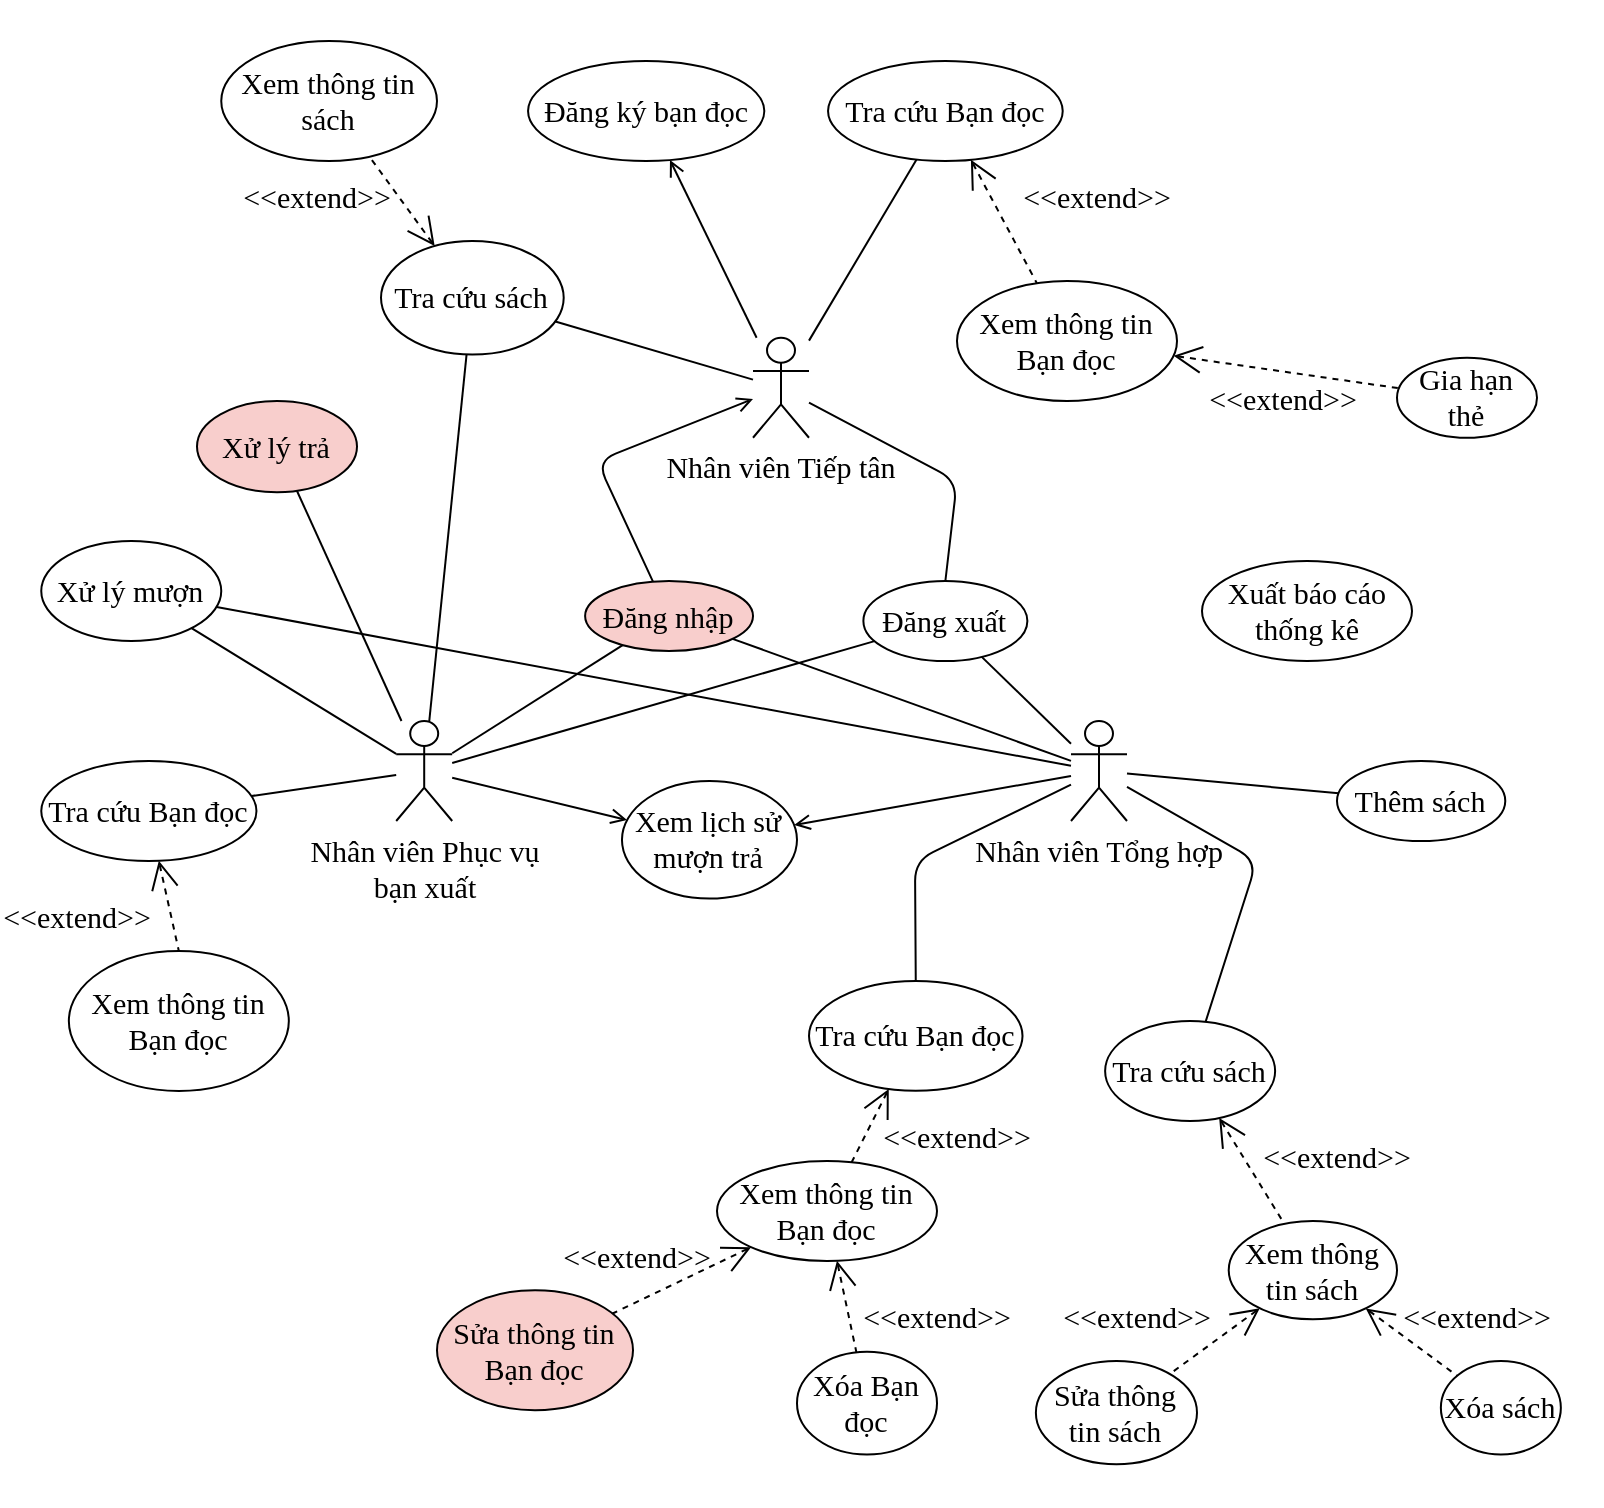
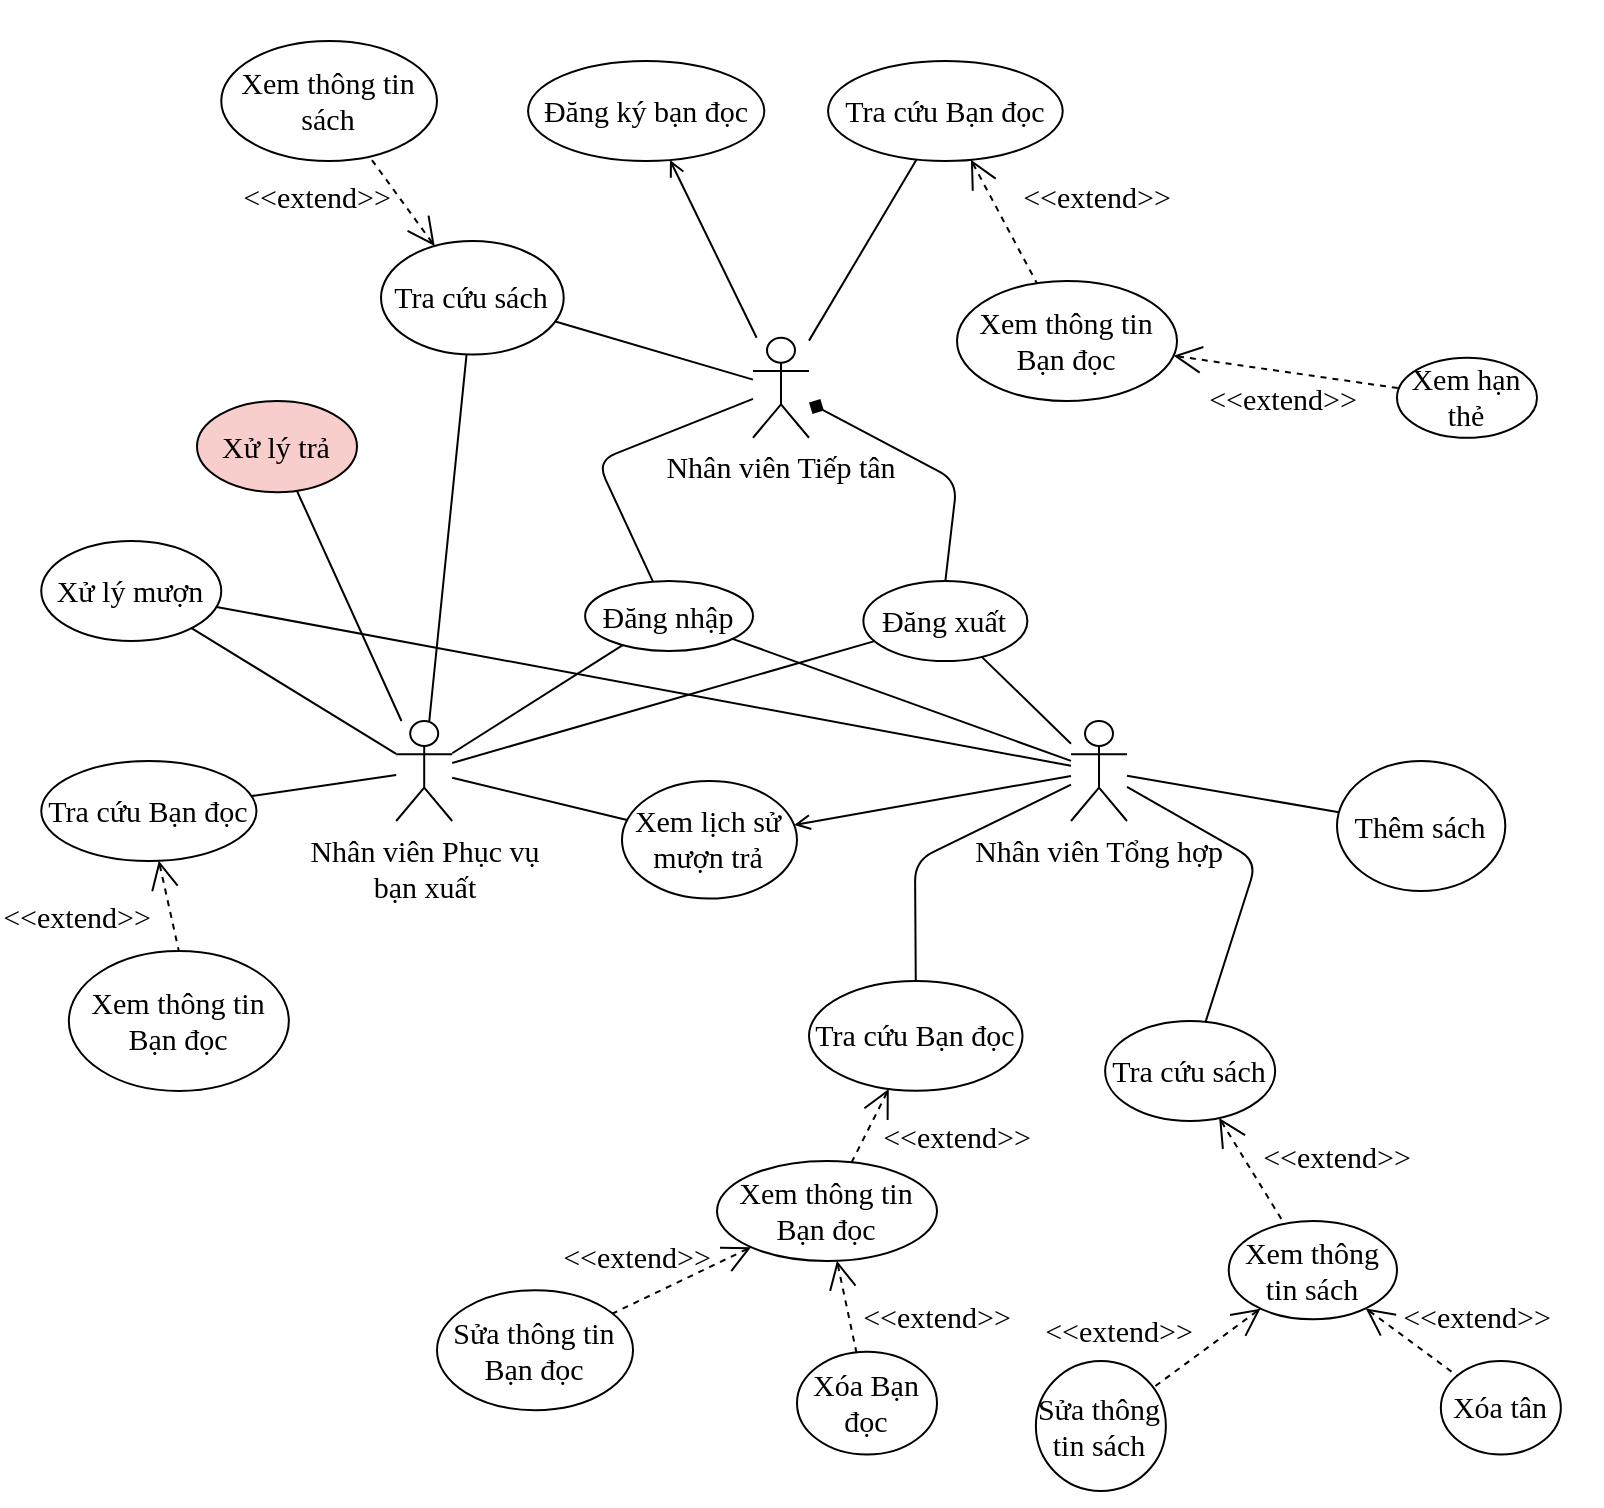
(1467, 397) -> (1467, 397)
(745, 402) -> (747, 401)
(816, 406) -> (824, 410)
(1307, 611) -> none
(669, 616) -> (669, 616)
(1421, 801) -> (1421, 826)
(620, 818) -> (621, 819)
(535, 1350) -> (535, 1350)
(1501, 1407) -> (1501, 1407)
(1116, 1413) -> (1101, 1426)
